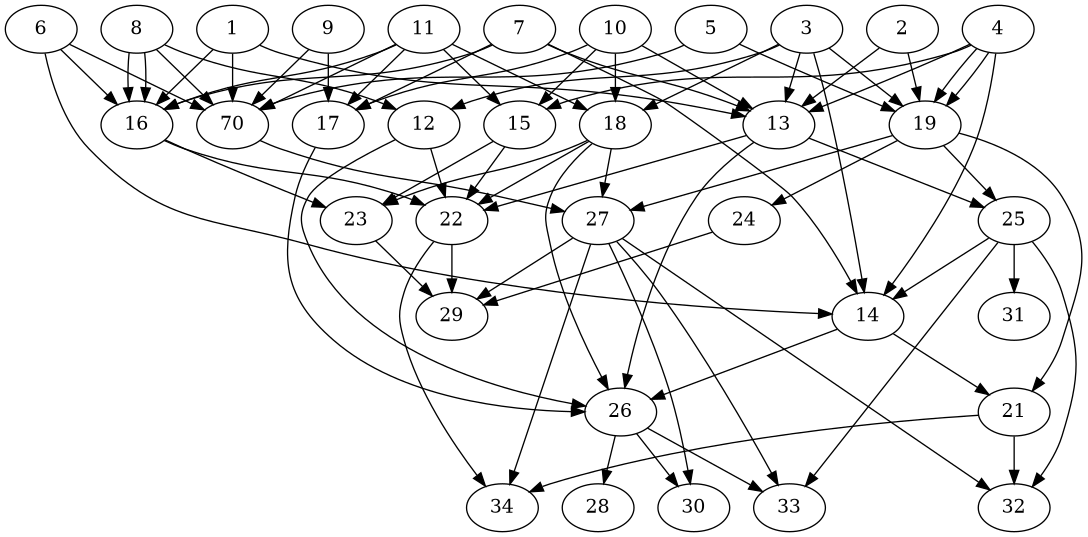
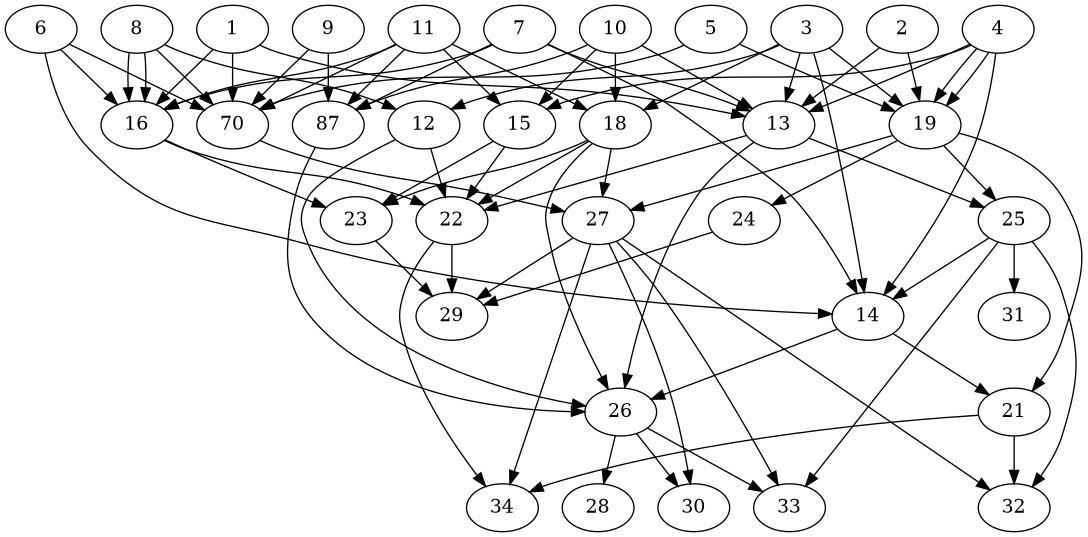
(328, 125) -> (328, 125)
